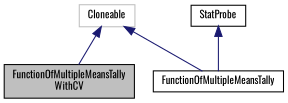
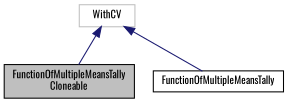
(107, 16) -> (107, 16)
(218, 16) -> none
(69, 81) -> (69, 81)
